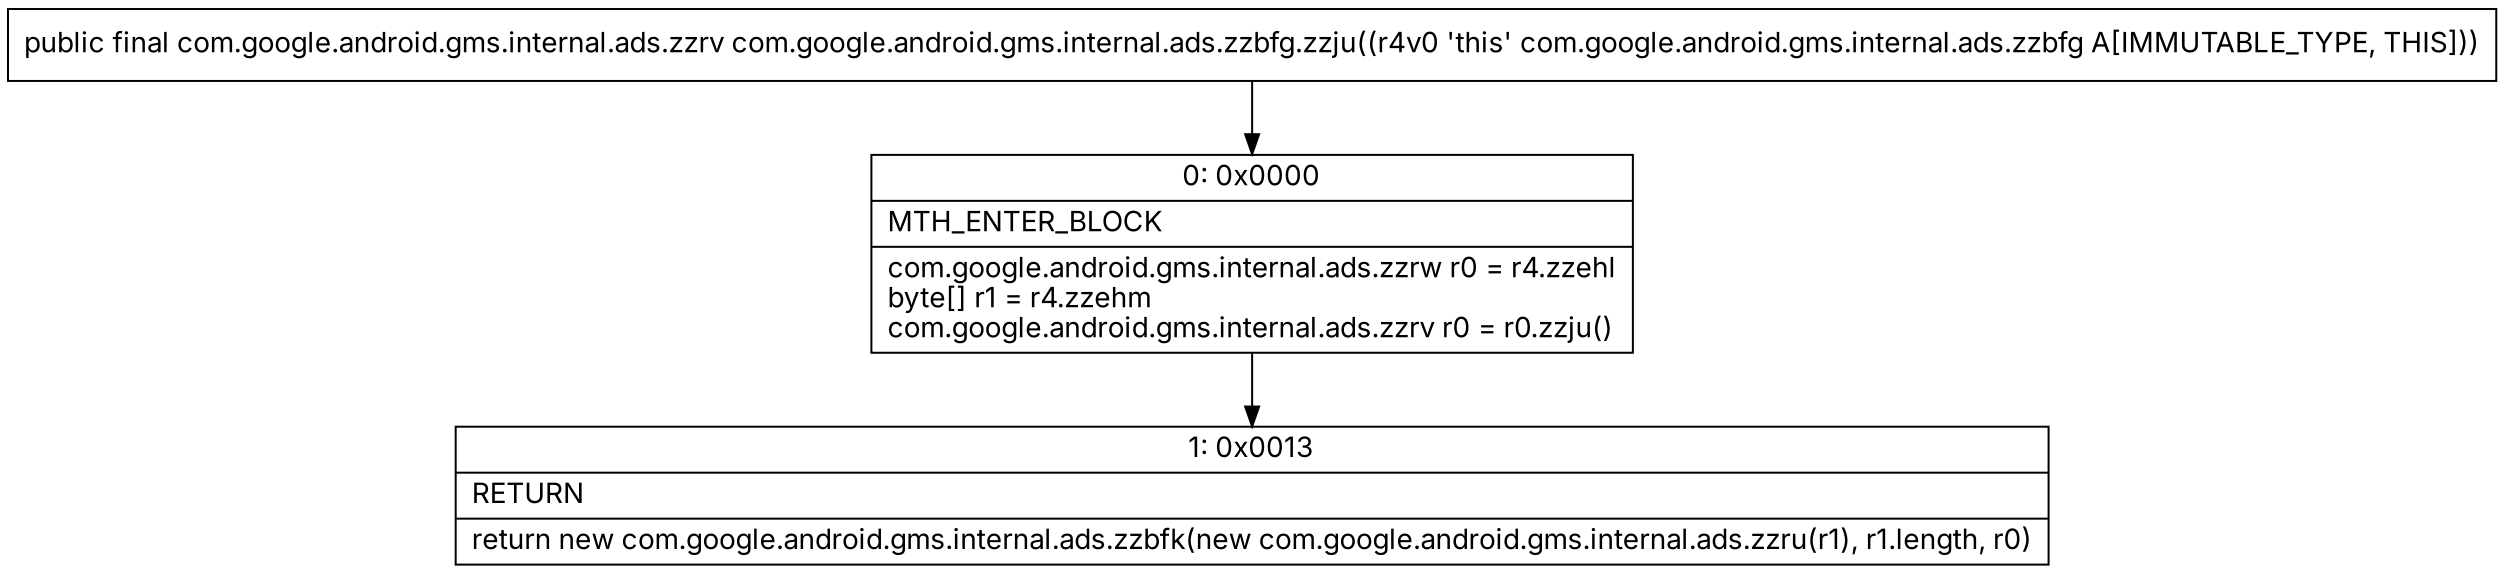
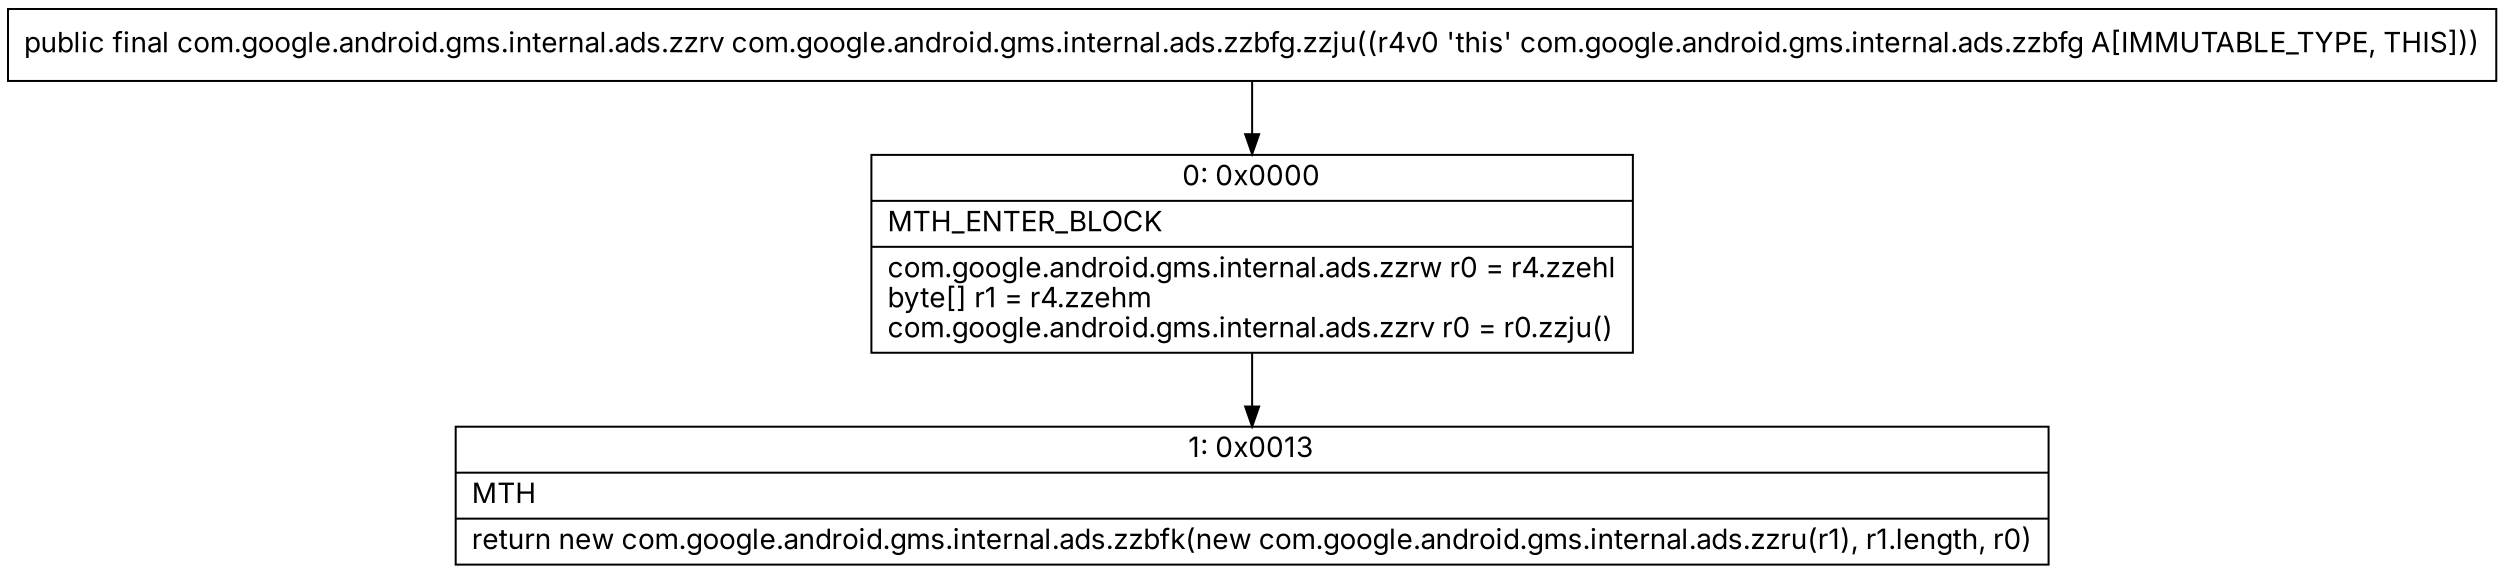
(529, 495) -> (505, 495)
